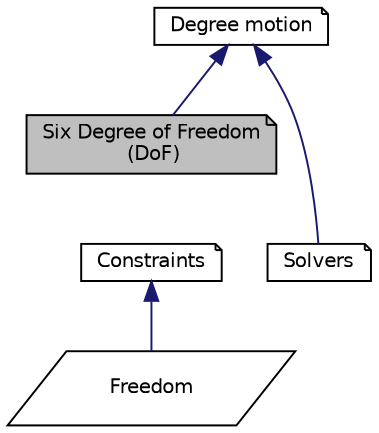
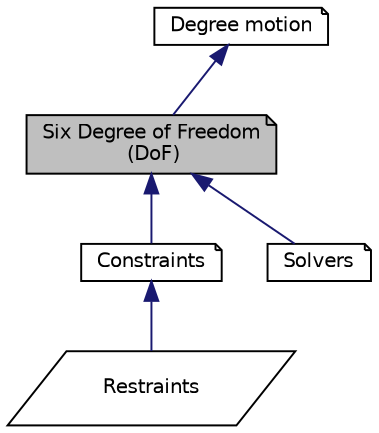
(304, 149) -> (252, 214)
none -> (151, 219)
(151, 388) -> (151, 388)
